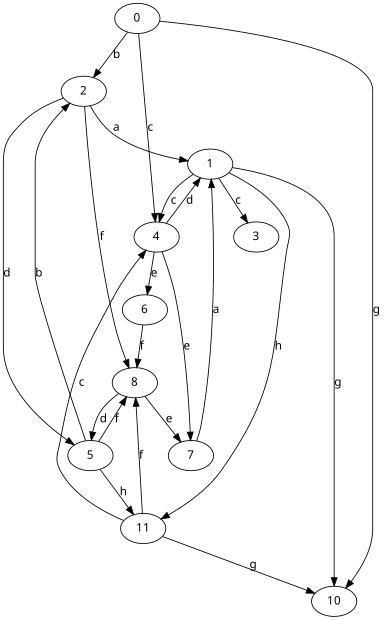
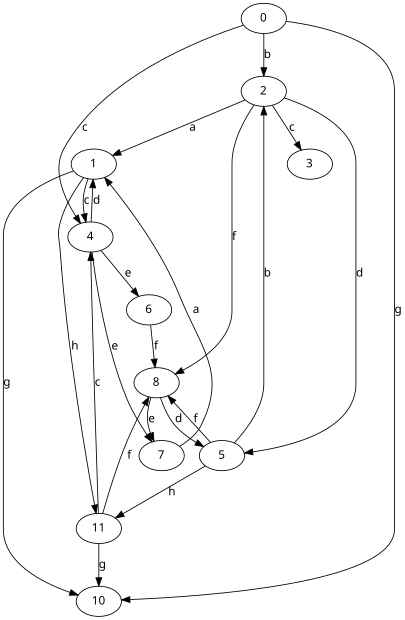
(231, 197) -> (285, 124)
